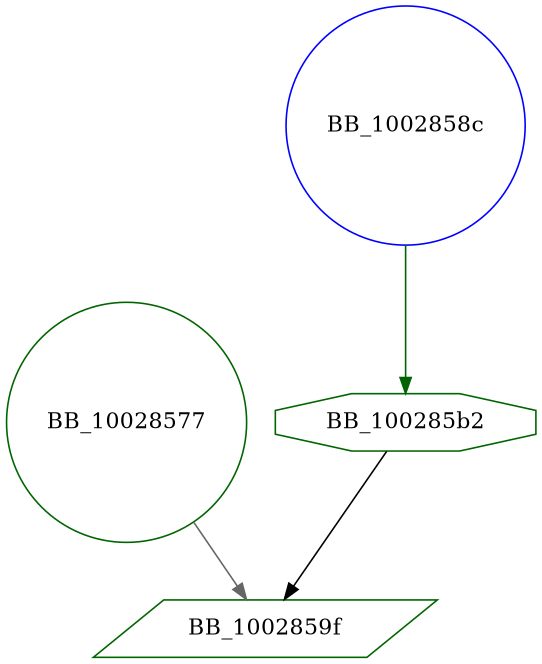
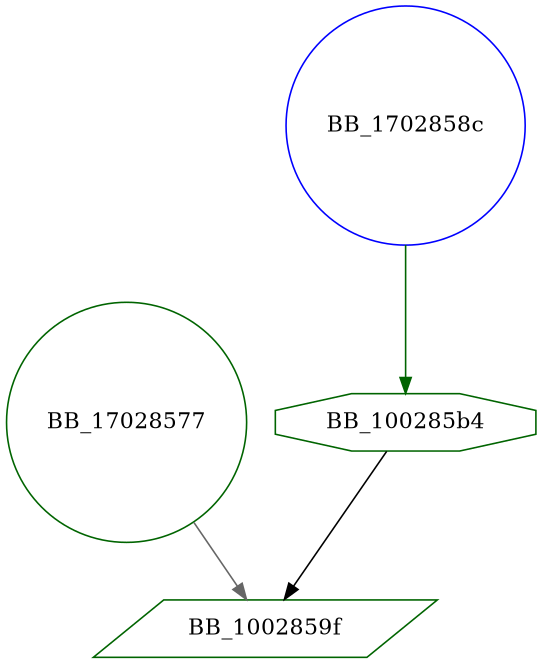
(406, 126) -> (406, 126)
(127, 422) -> (127, 422)
(406, 422) -> (406, 422)
